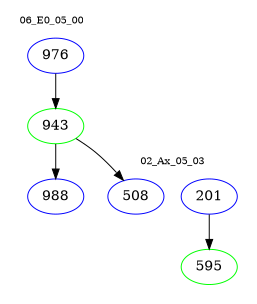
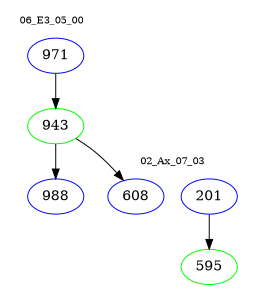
(52, 21) -> (52, 21)
(56, 56) -> (56, 56)
(173, 162) -> (173, 162)
(136, 197) -> (136, 197)
